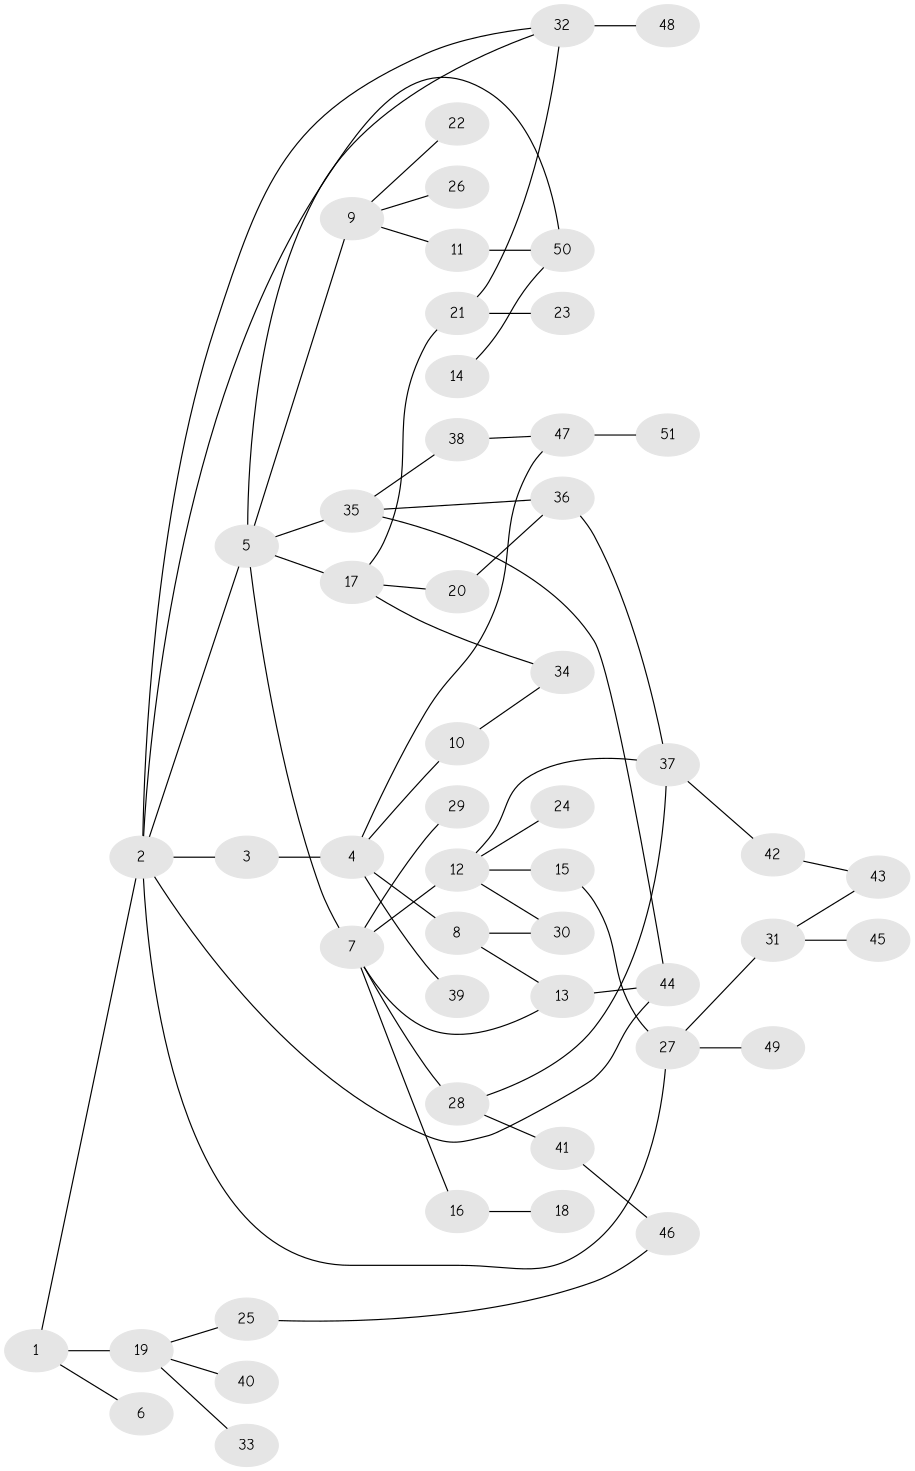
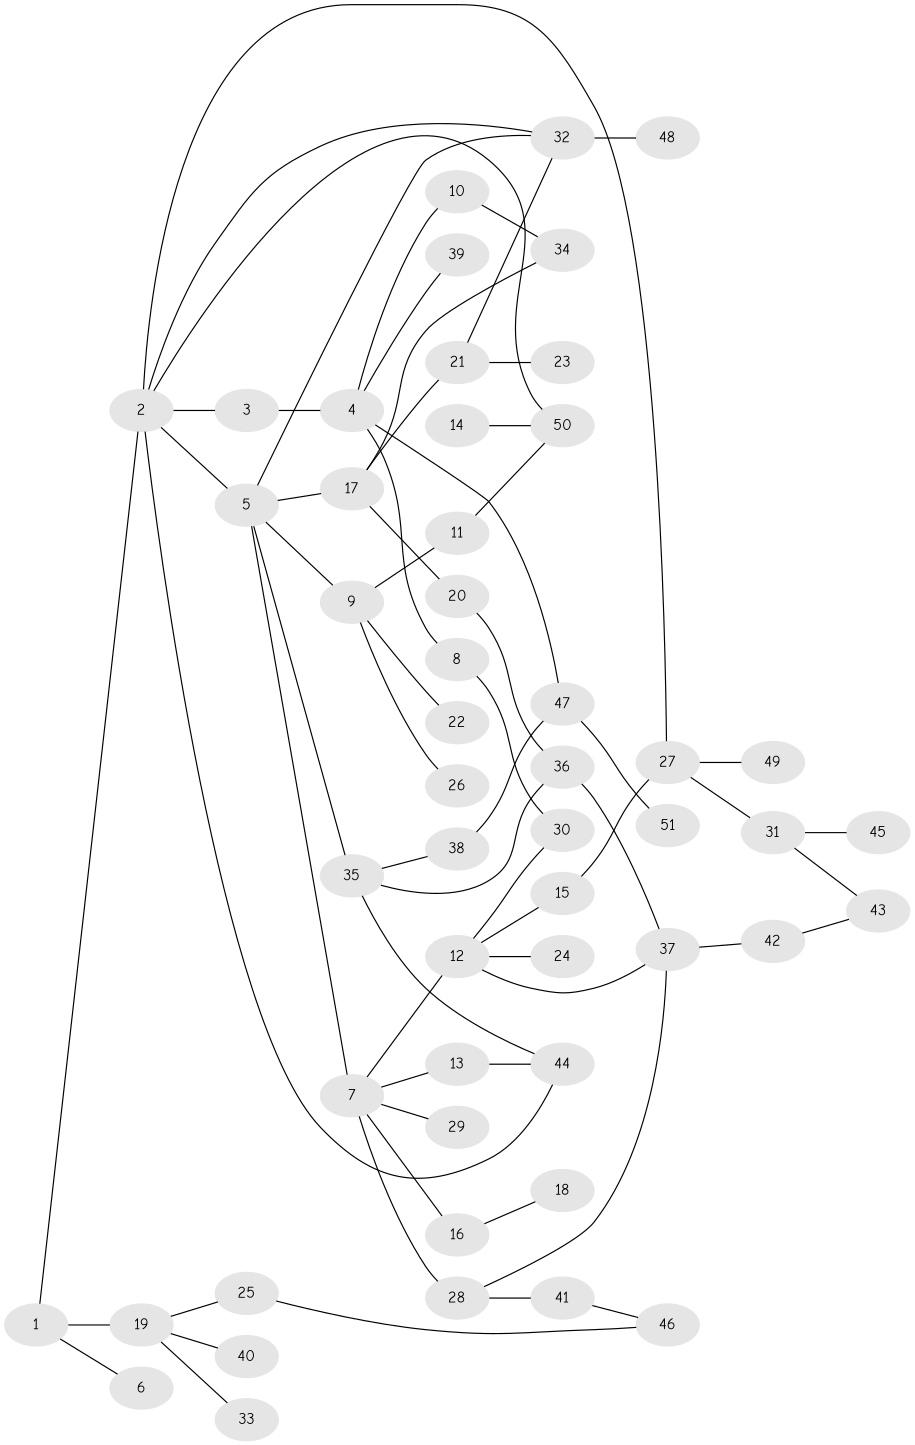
(510, 965) -> none
